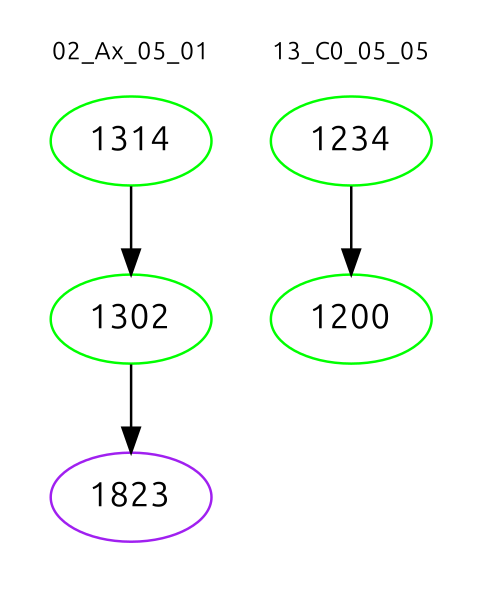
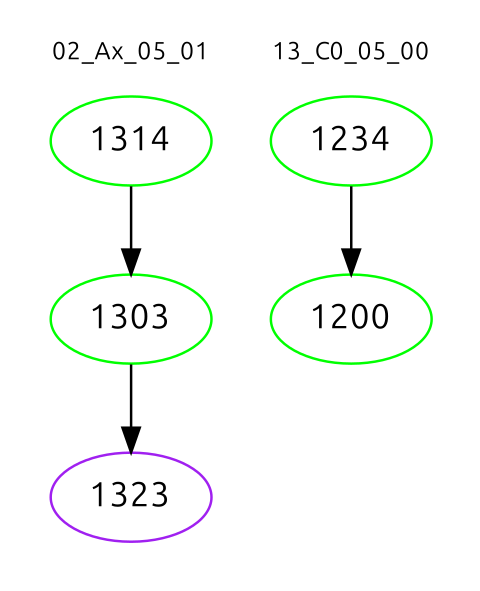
(351, 53) -> (351, 53)
(131, 319) -> (131, 319)
(131, 497) -> (131, 497)
